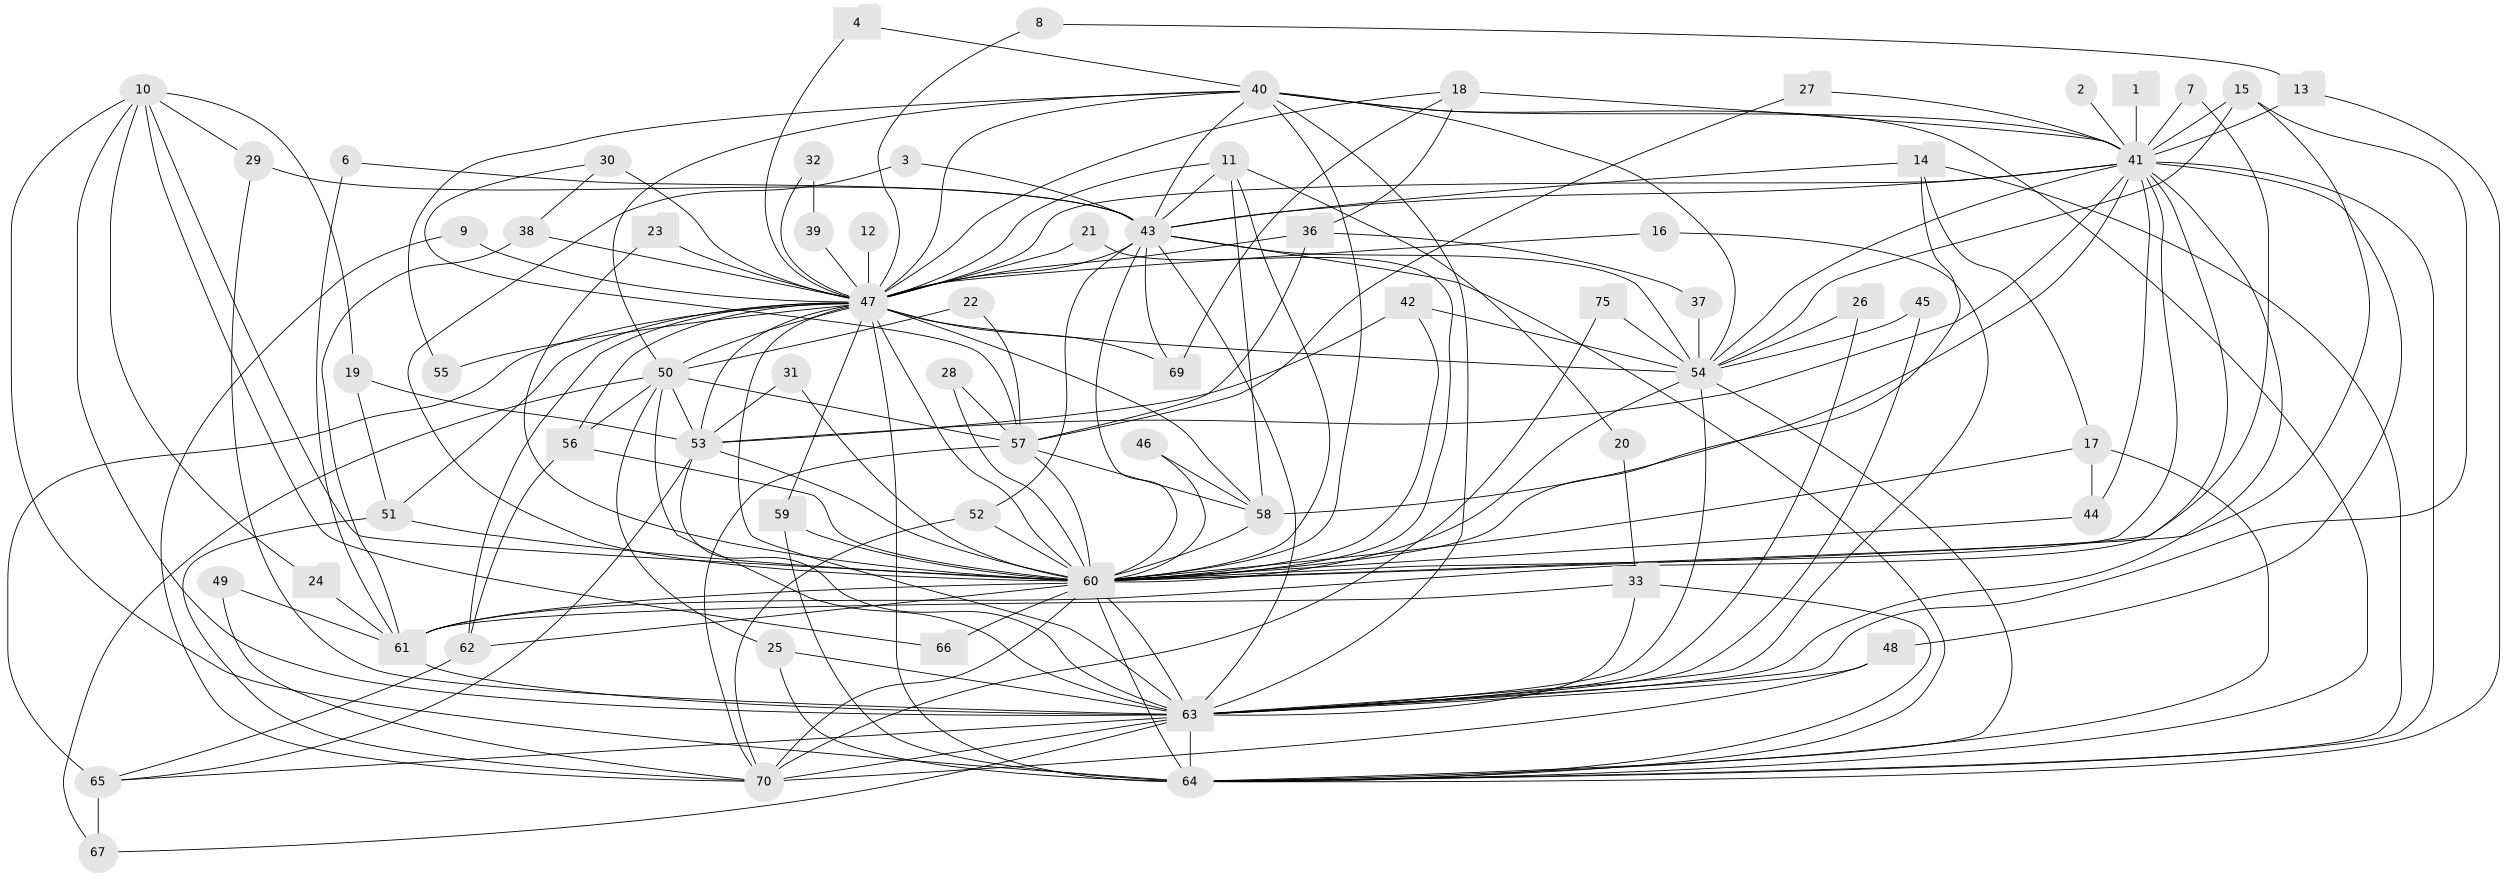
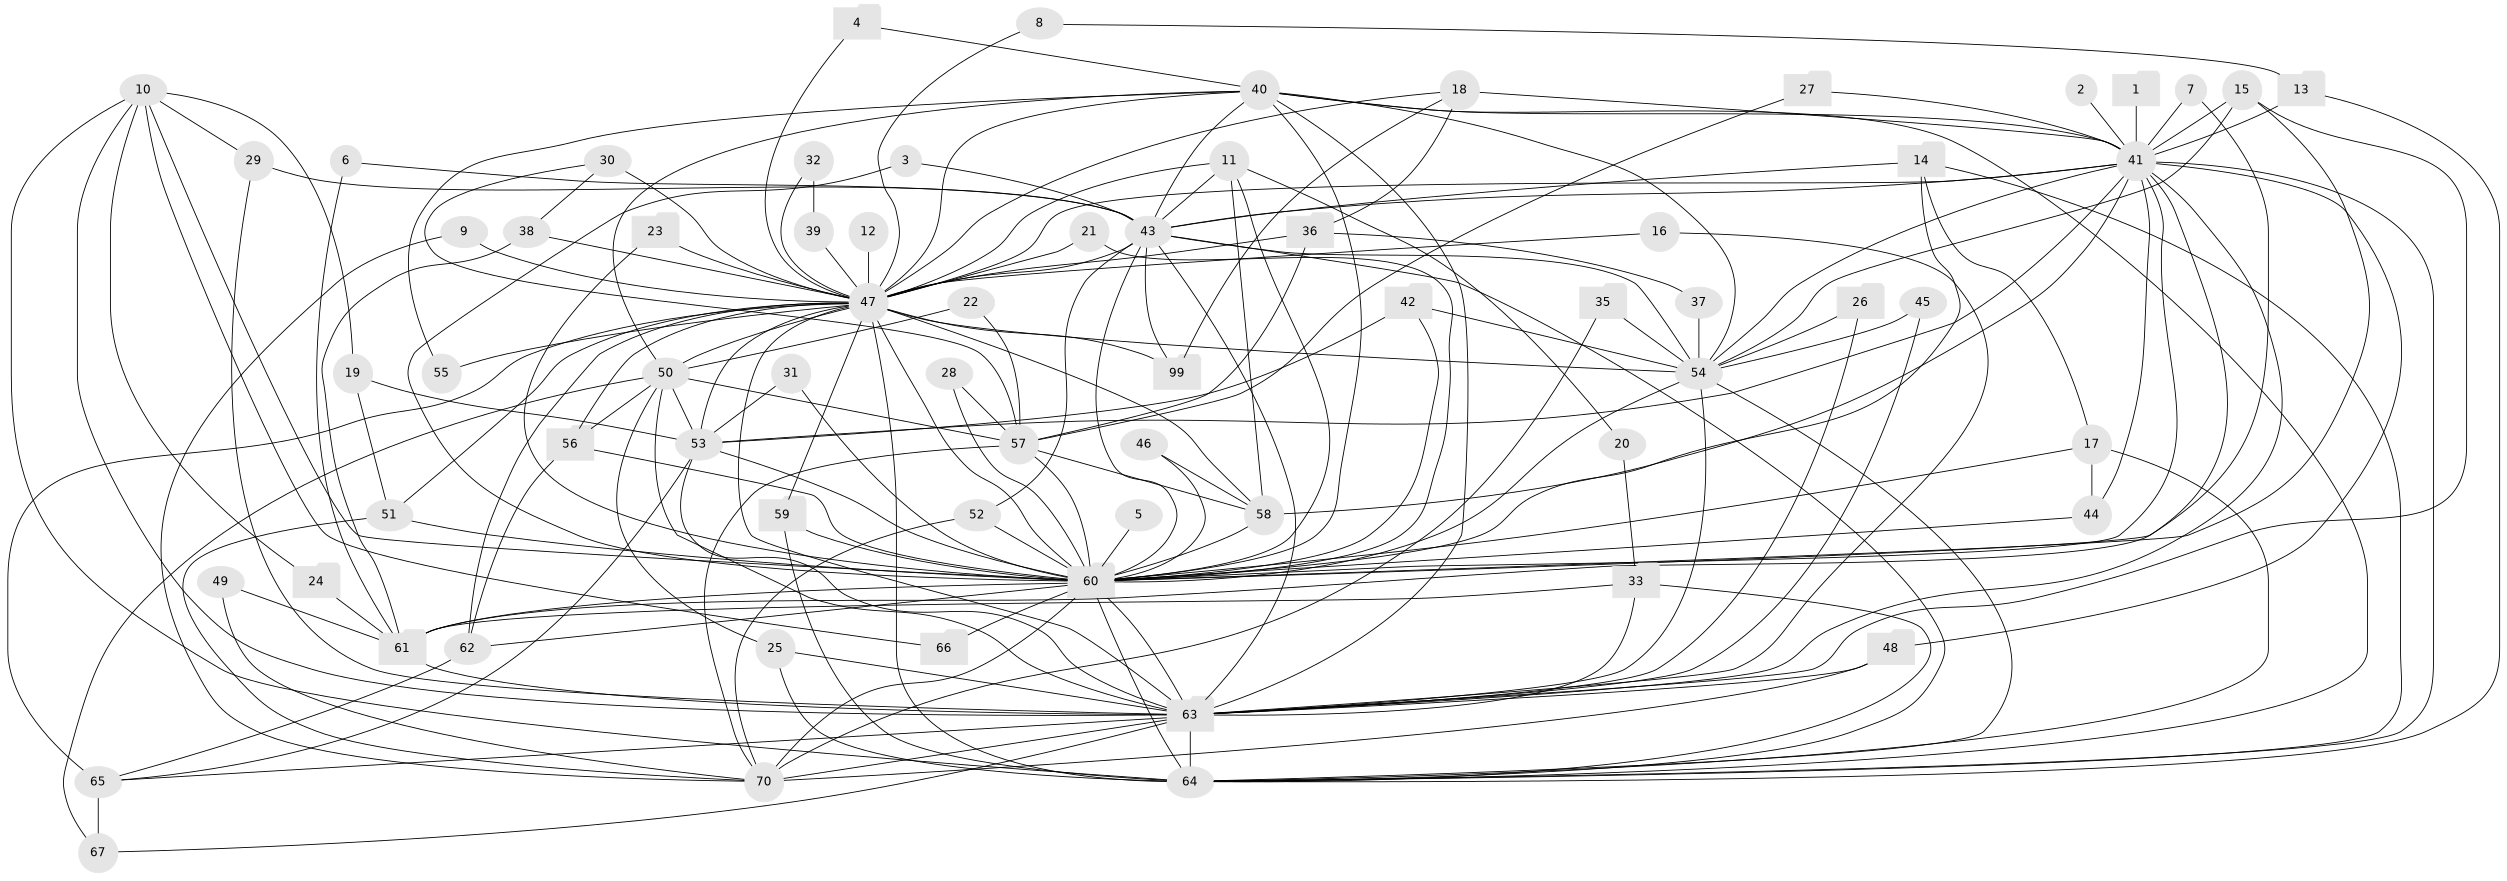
(1603, 303) -> (1603, 303)
(1177, 374) -> (1177, 374)
none -> (1139, 515)
